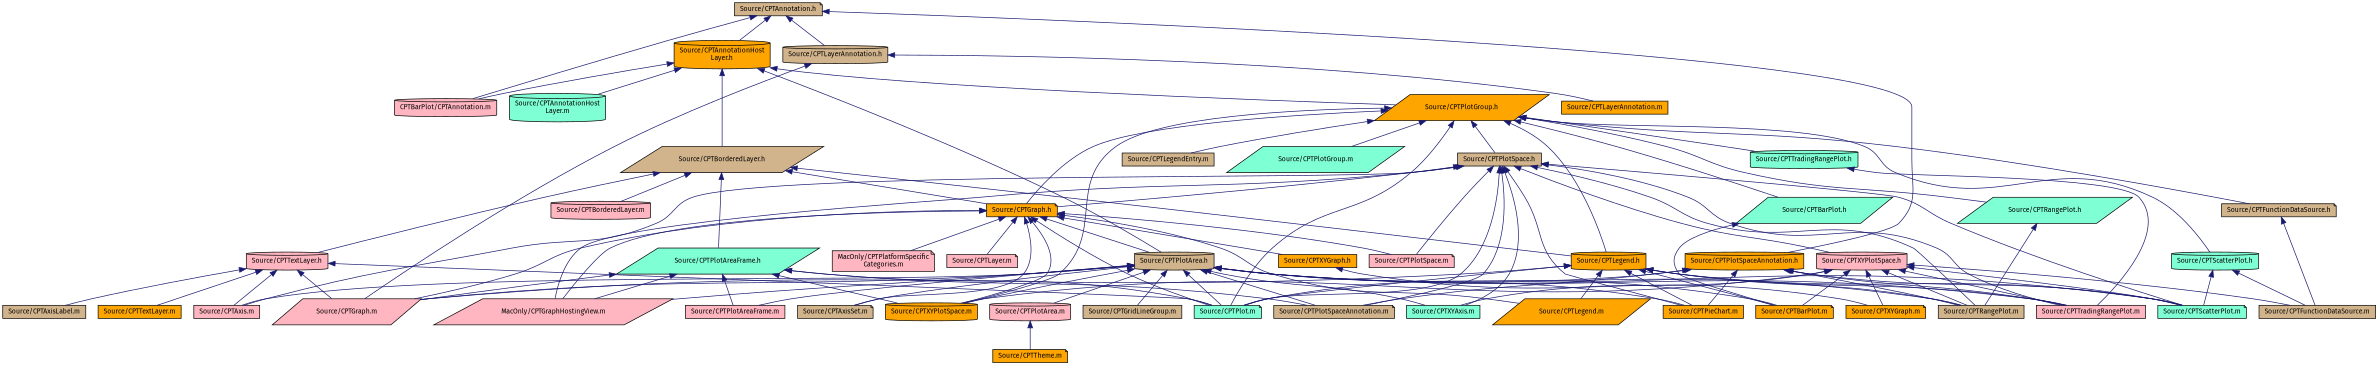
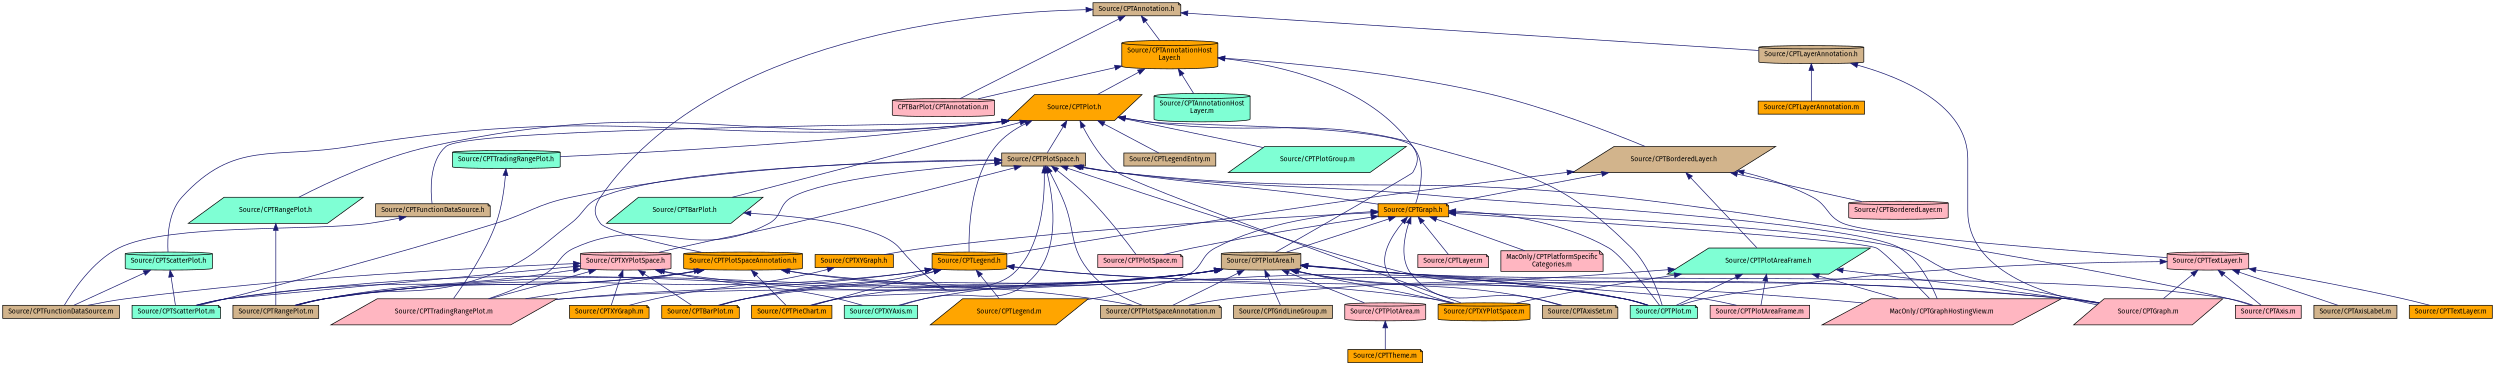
(1462, 108) -> (1074, 108)
(1918, 284) -> none
(2091, 312) -> (444, 312)
